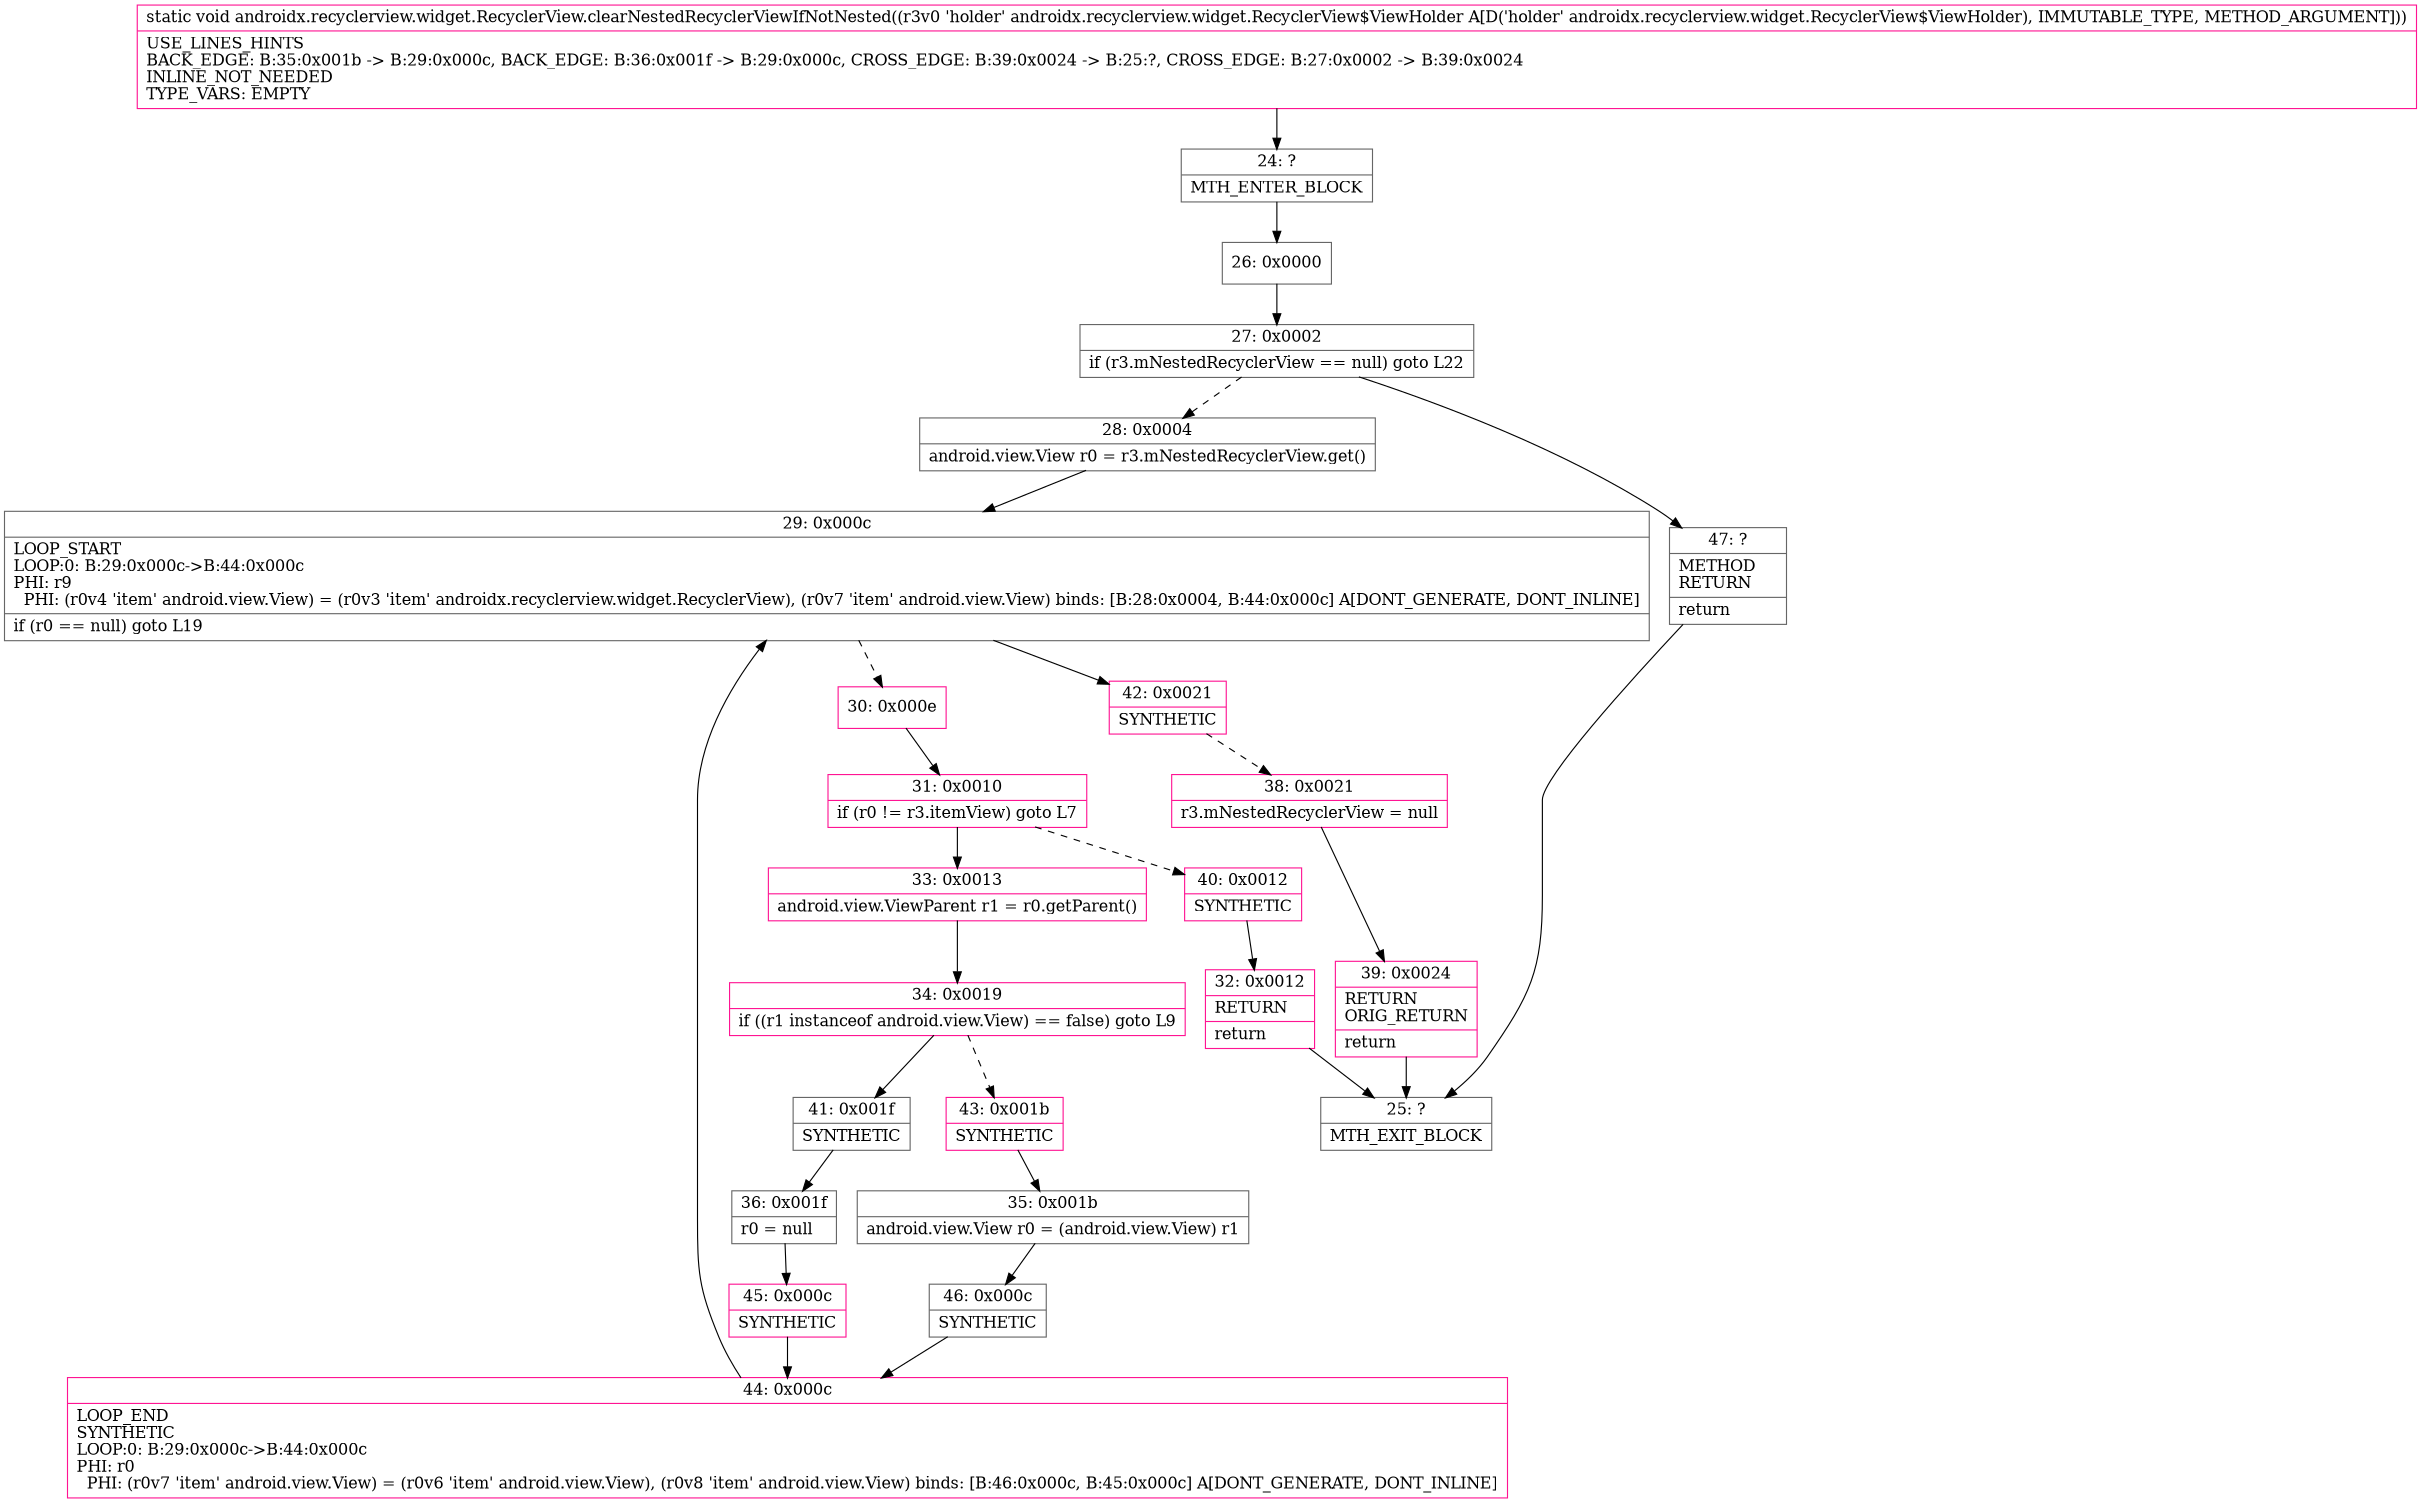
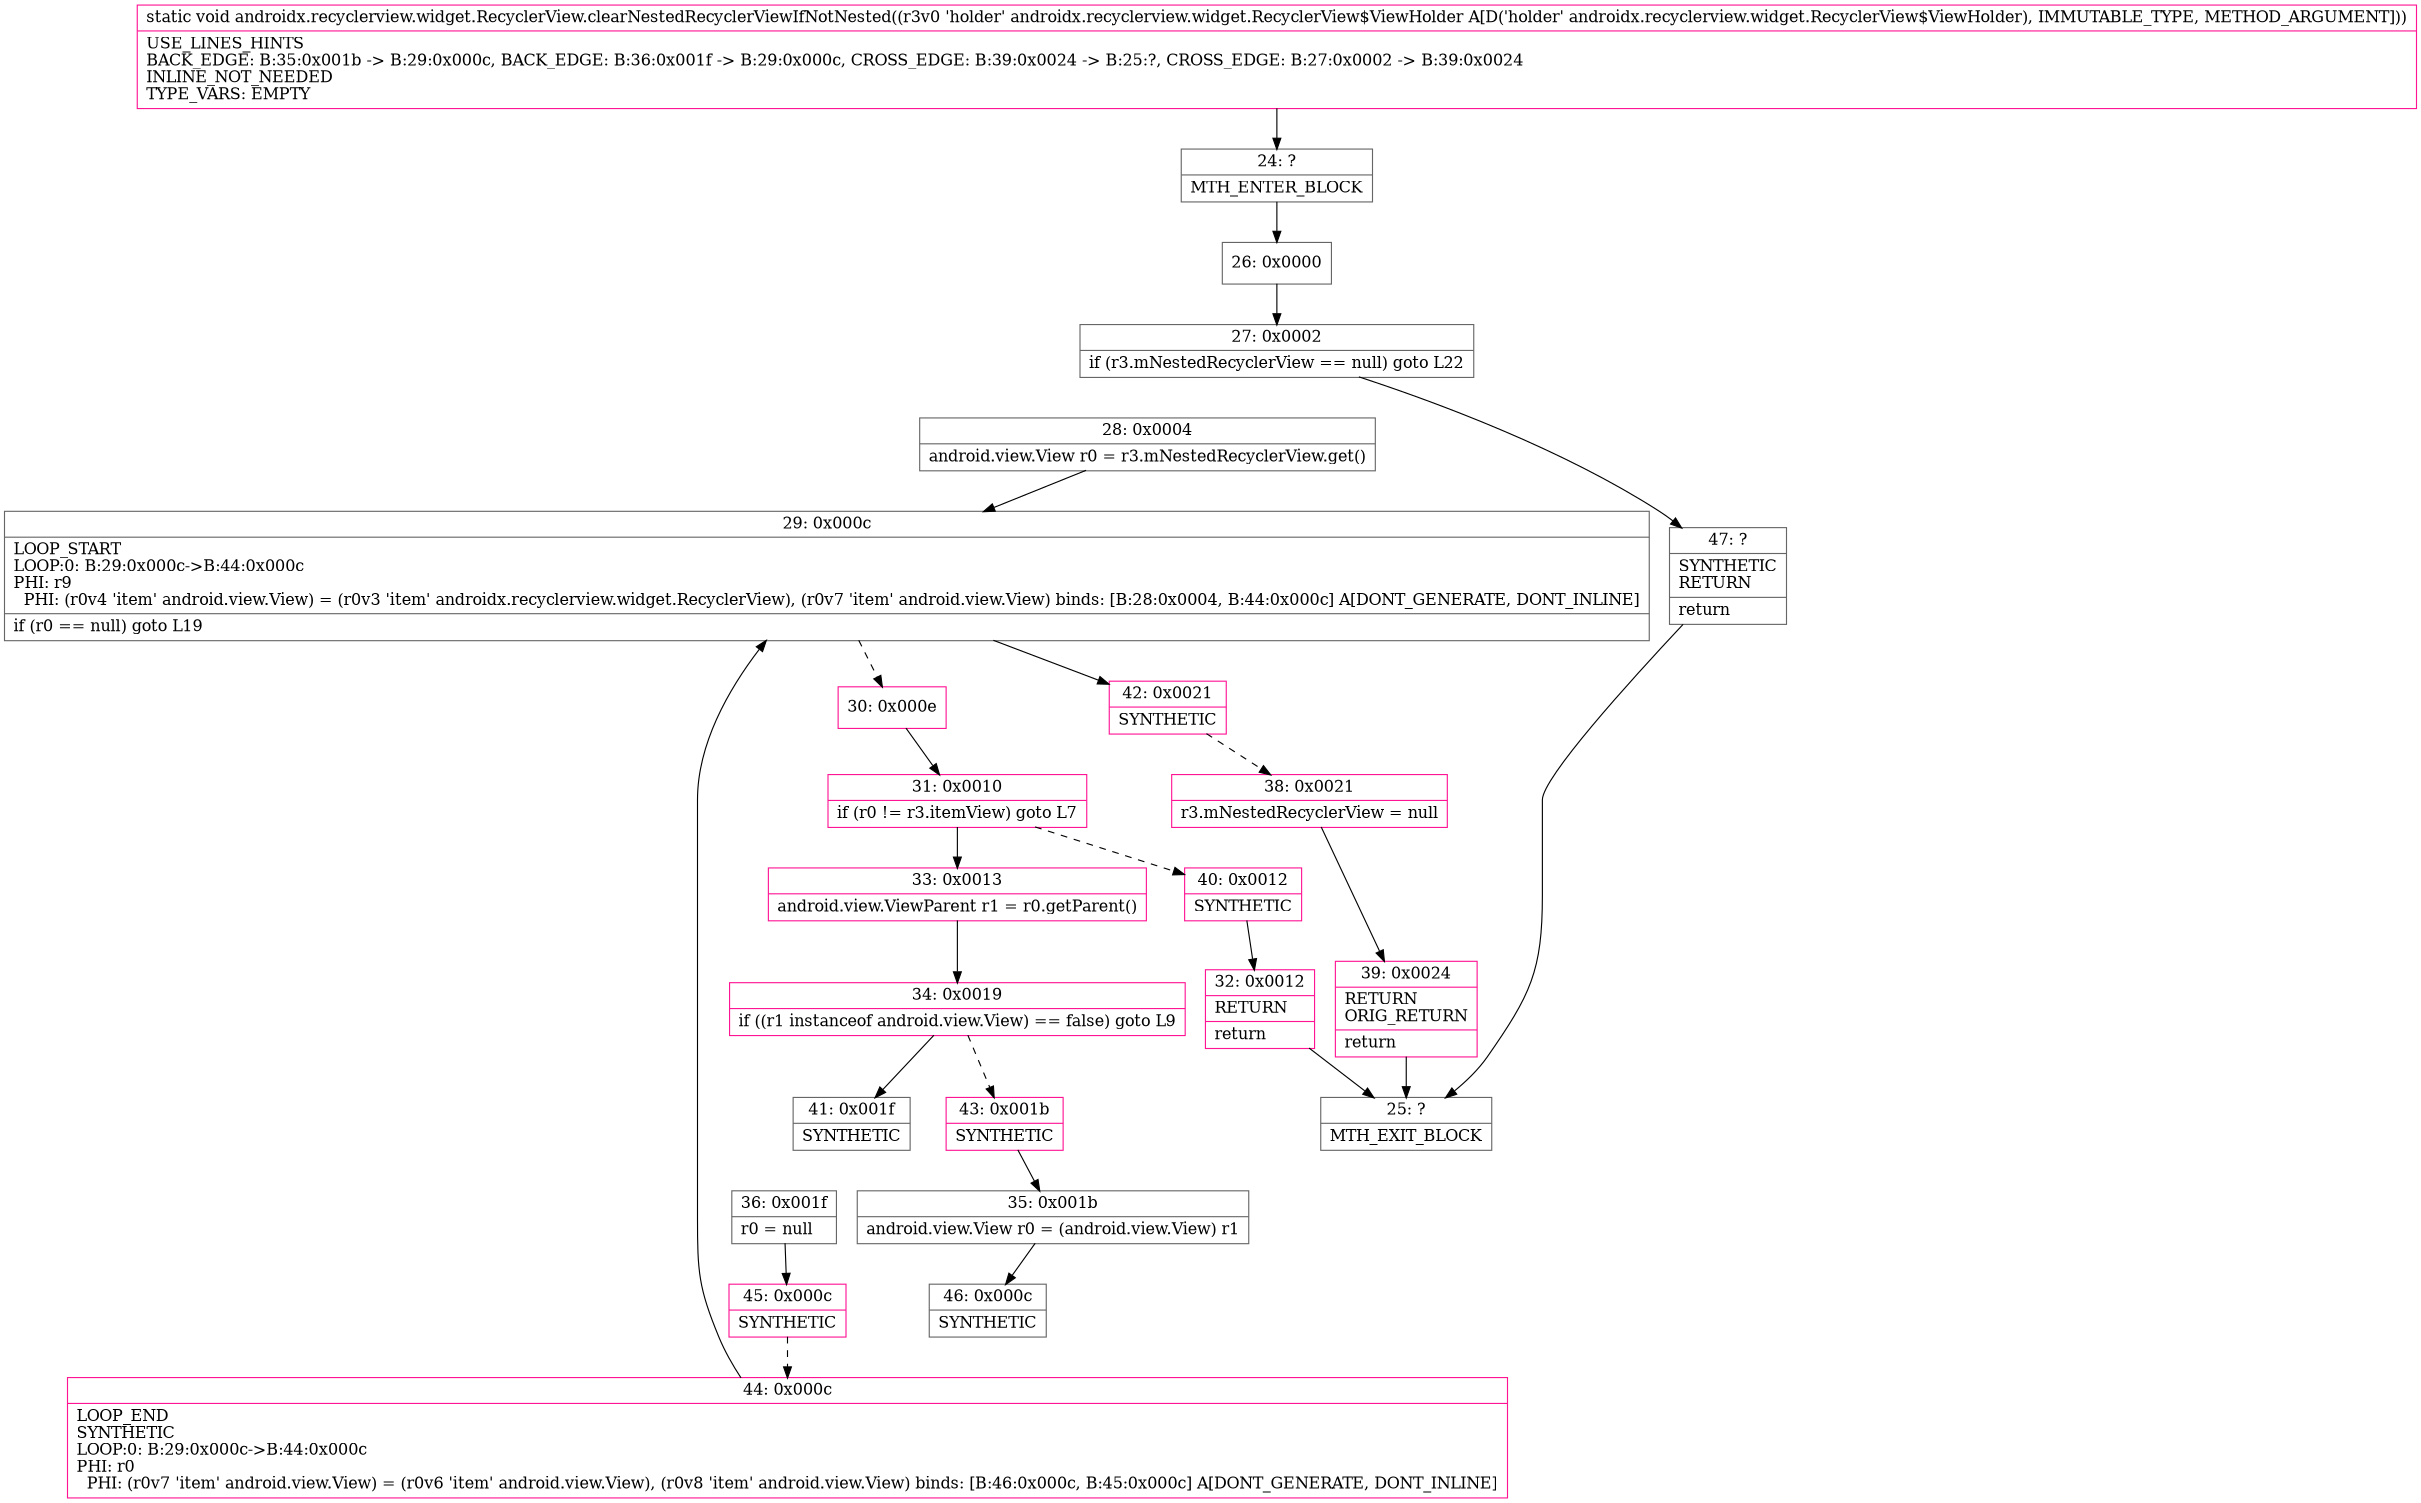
(1217, 394) -> none
(1717, 566) -> (1728, 566)
(821, 1166) -> none
(788, 1352) -> (788, 1352)
(919, 1354) -> none
